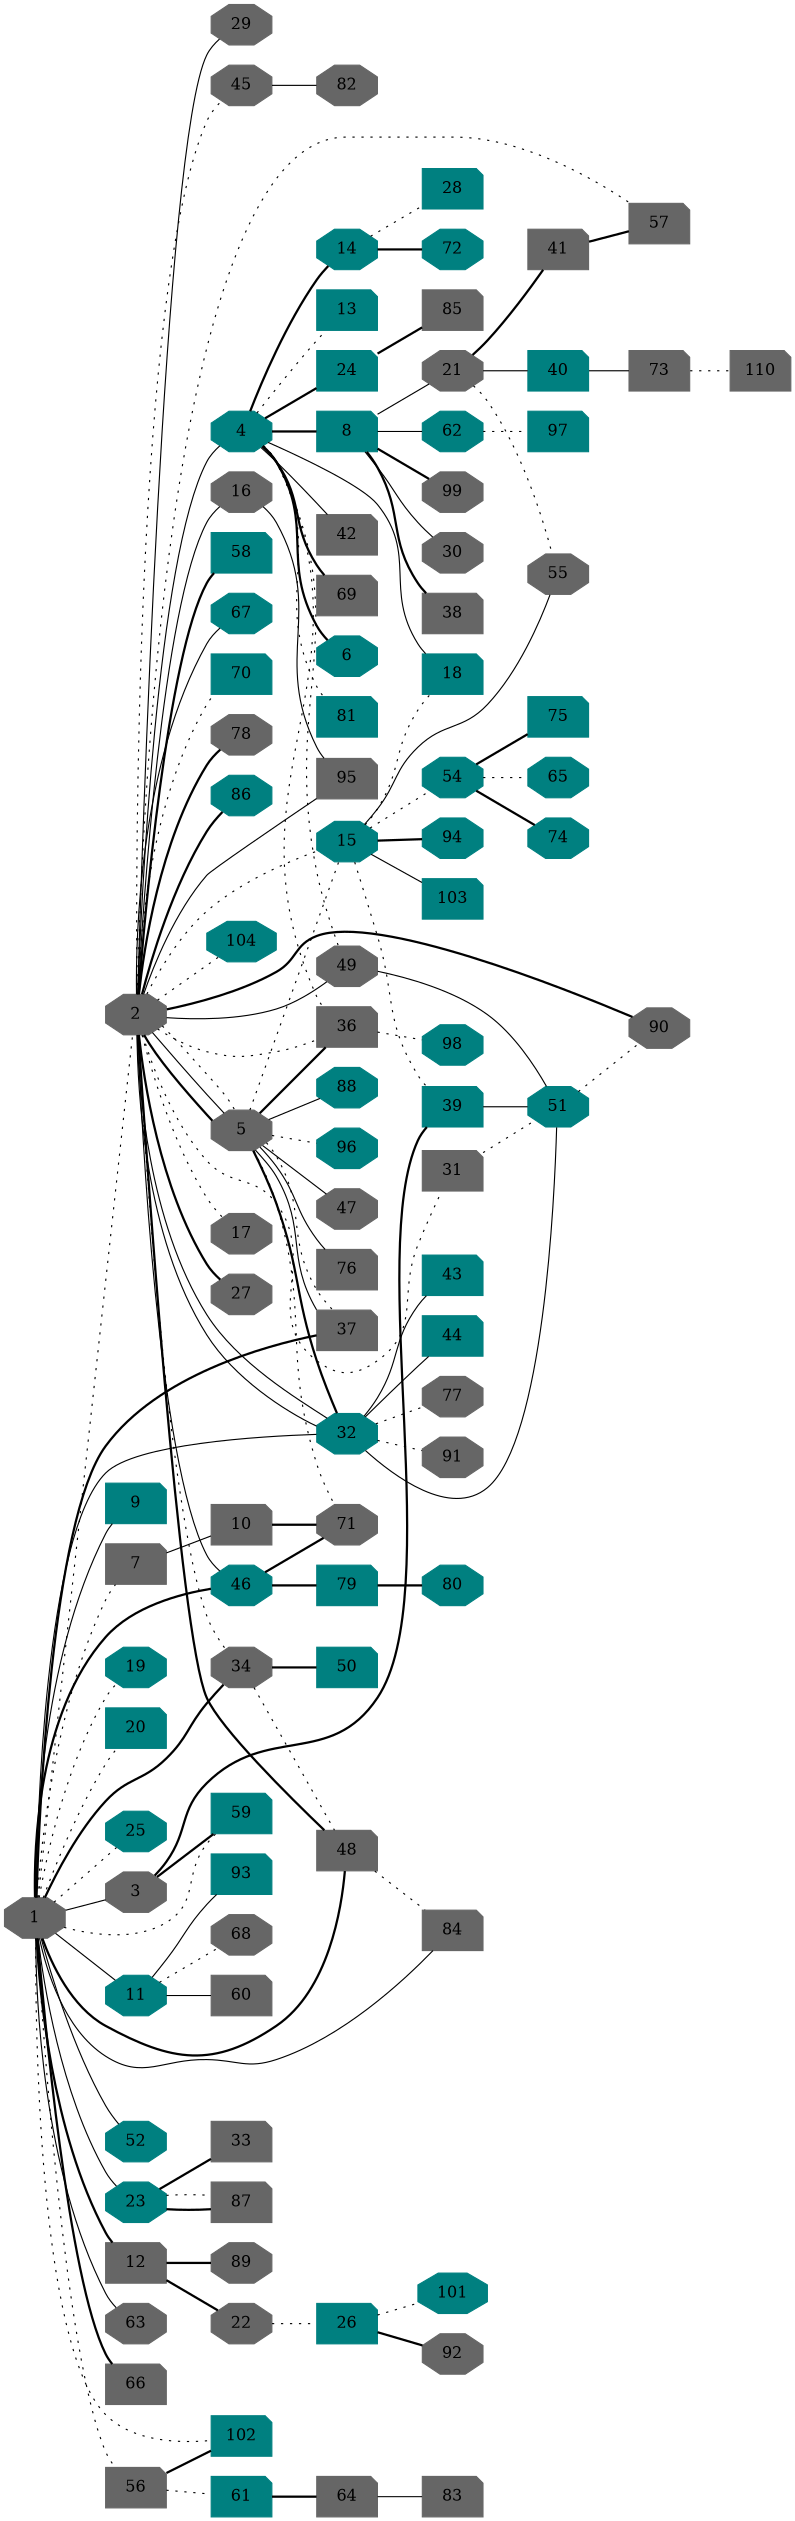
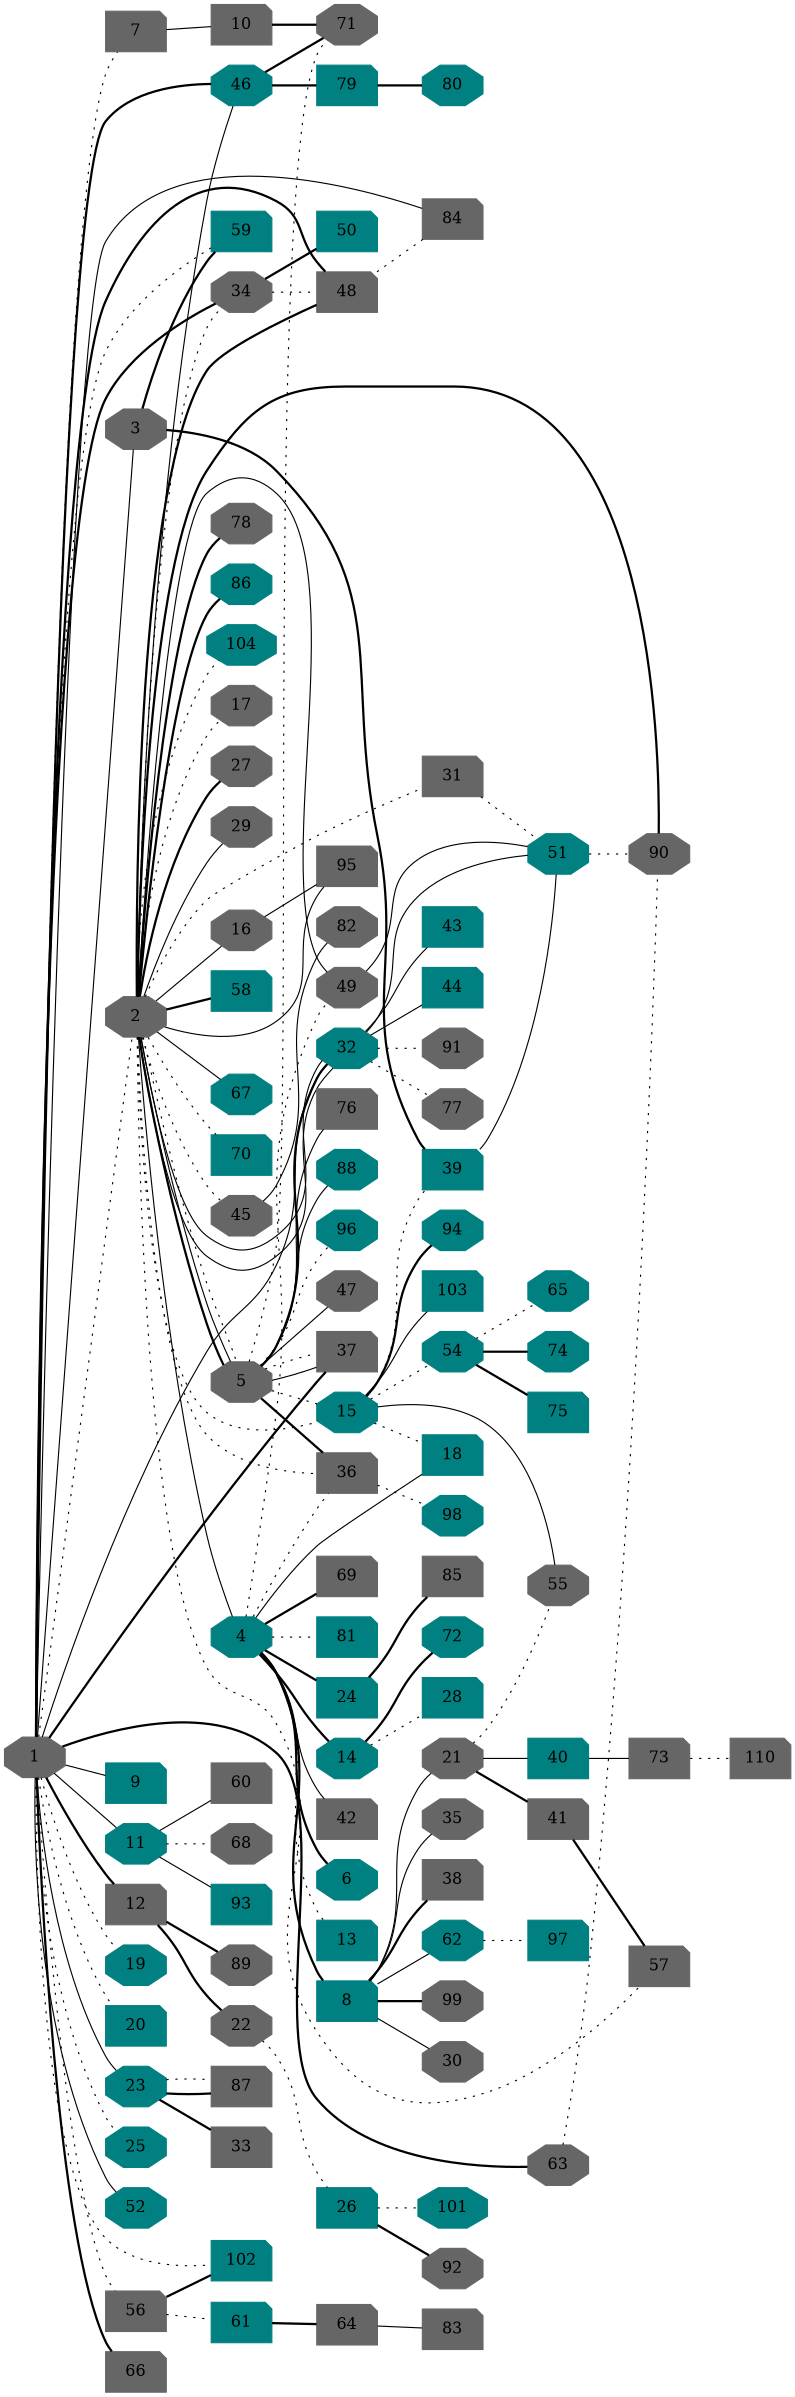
none -> (627, 1511)
none -> (453, 1819)
(53, 2129) -> (299, 1947)
